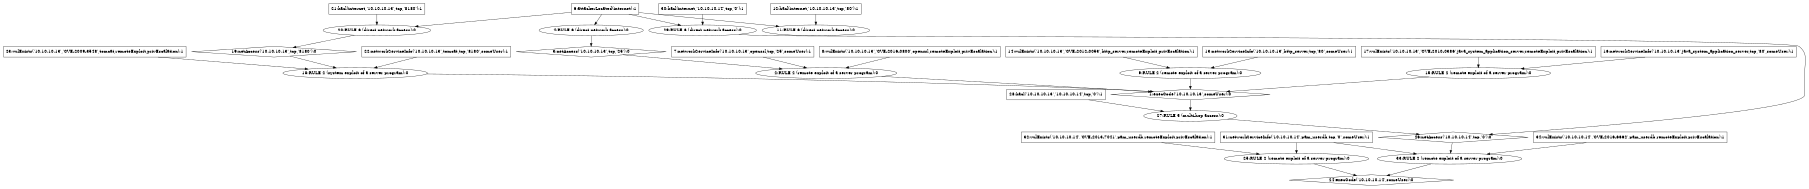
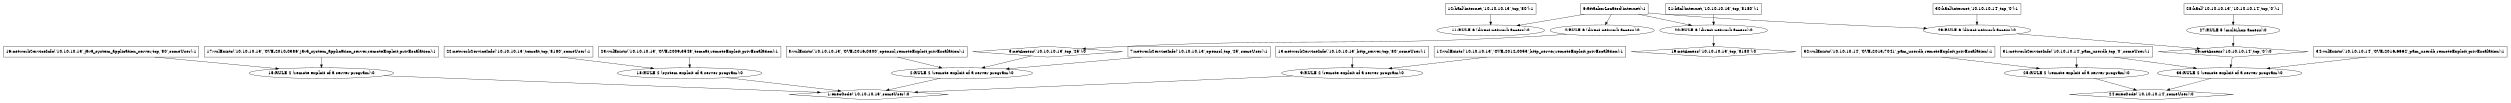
(312, 62) -> none
(1190, 104) -> none
